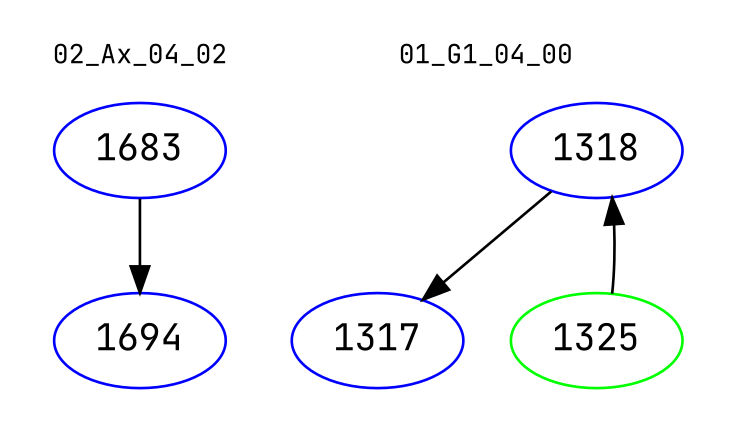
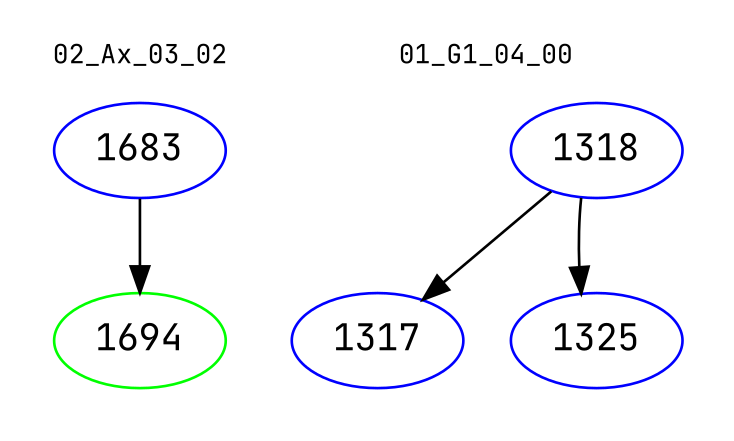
(141, 57) -> (141, 57)
(614, 259) -> (579, 232)
(140, 341) -> (140, 341)
(597, 341) -> (597, 341)
